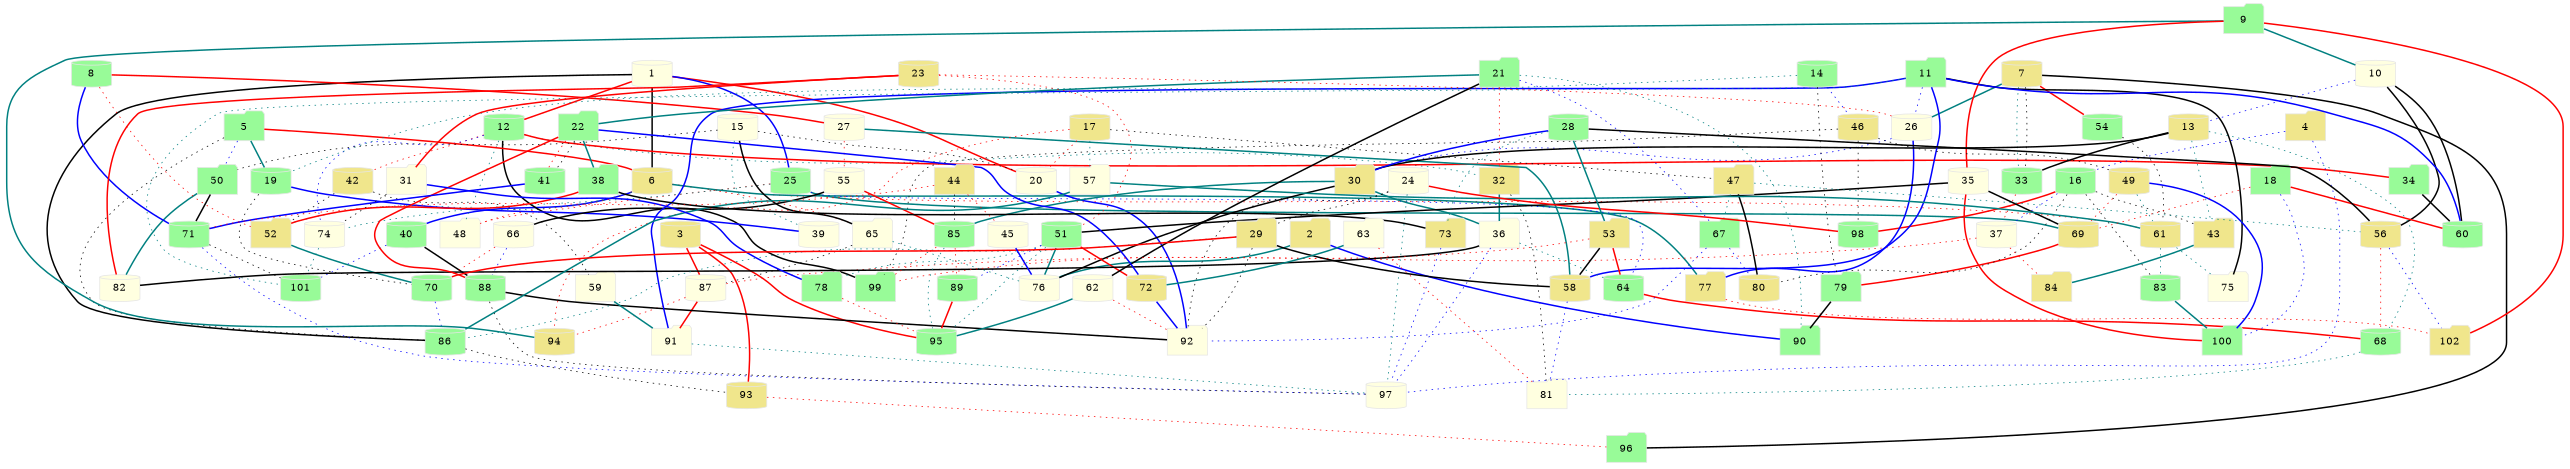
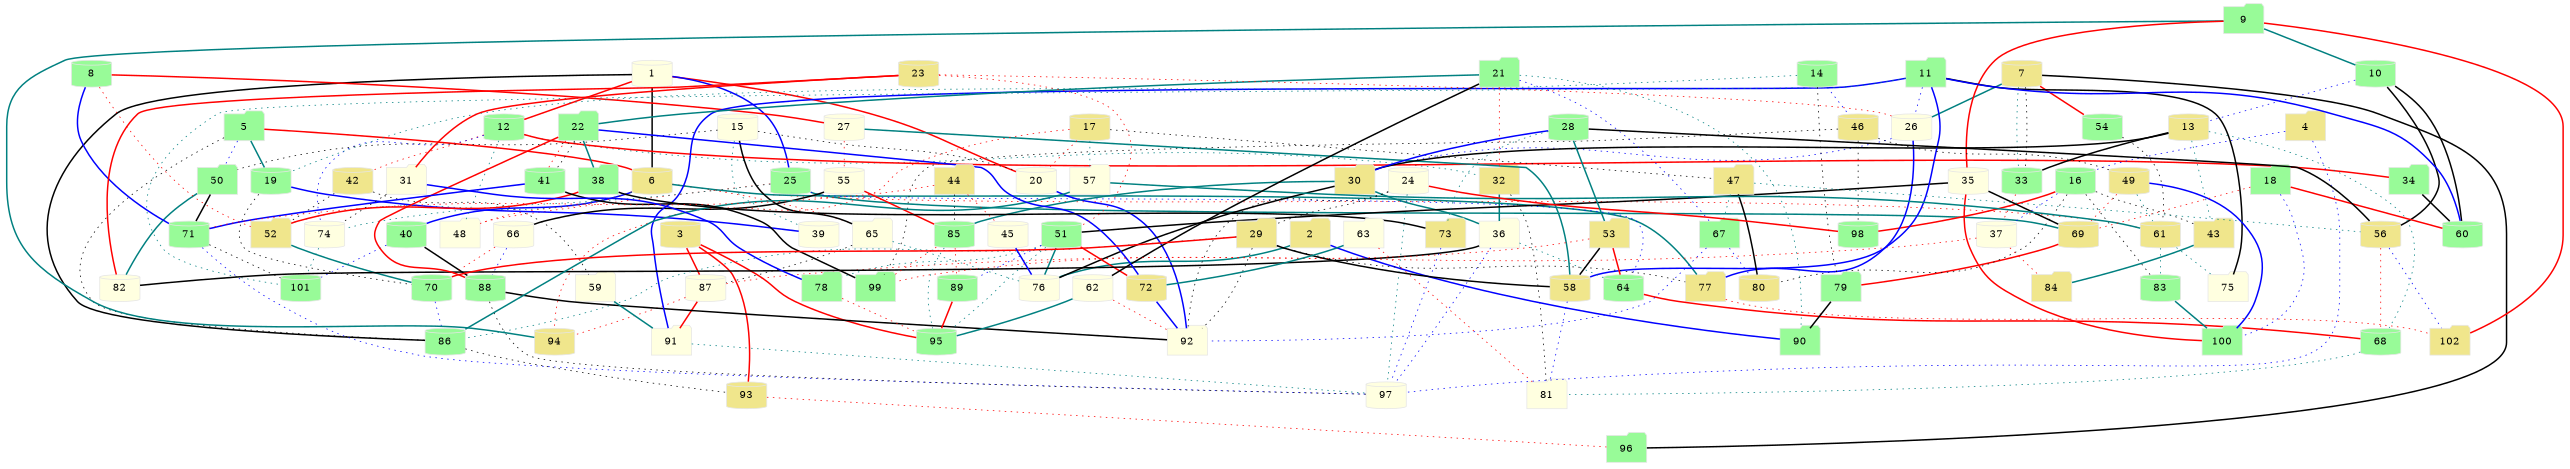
(2376, 74) -> (2376, 74)
(715, 215) -> (741, 214)
none -> (1470, 268)
